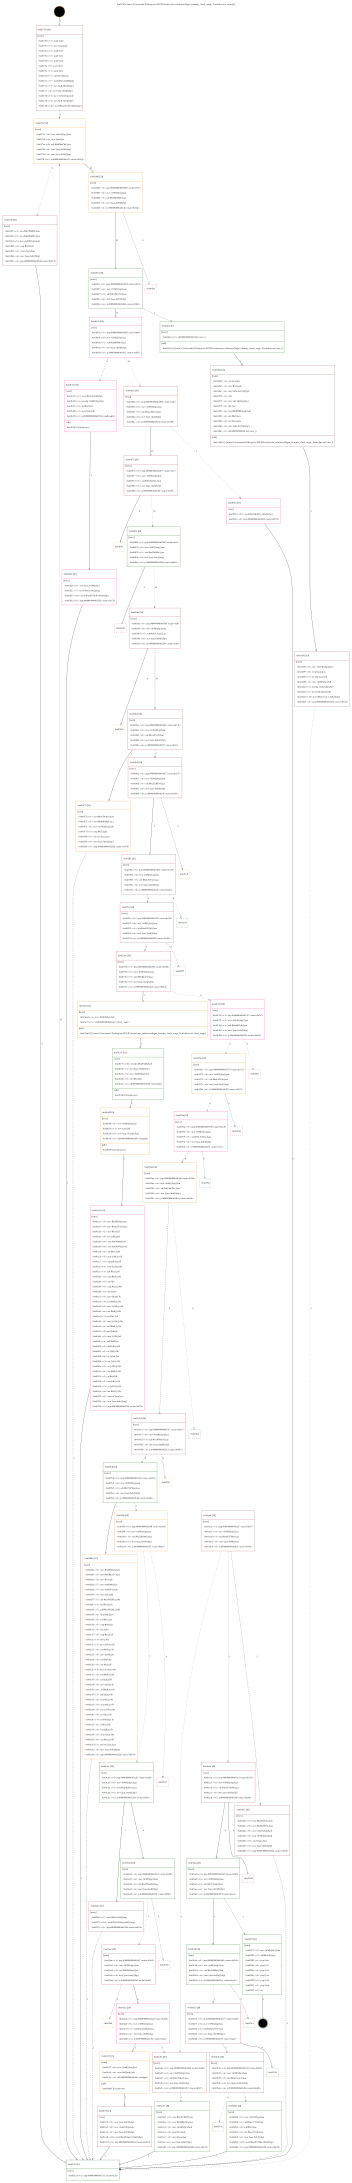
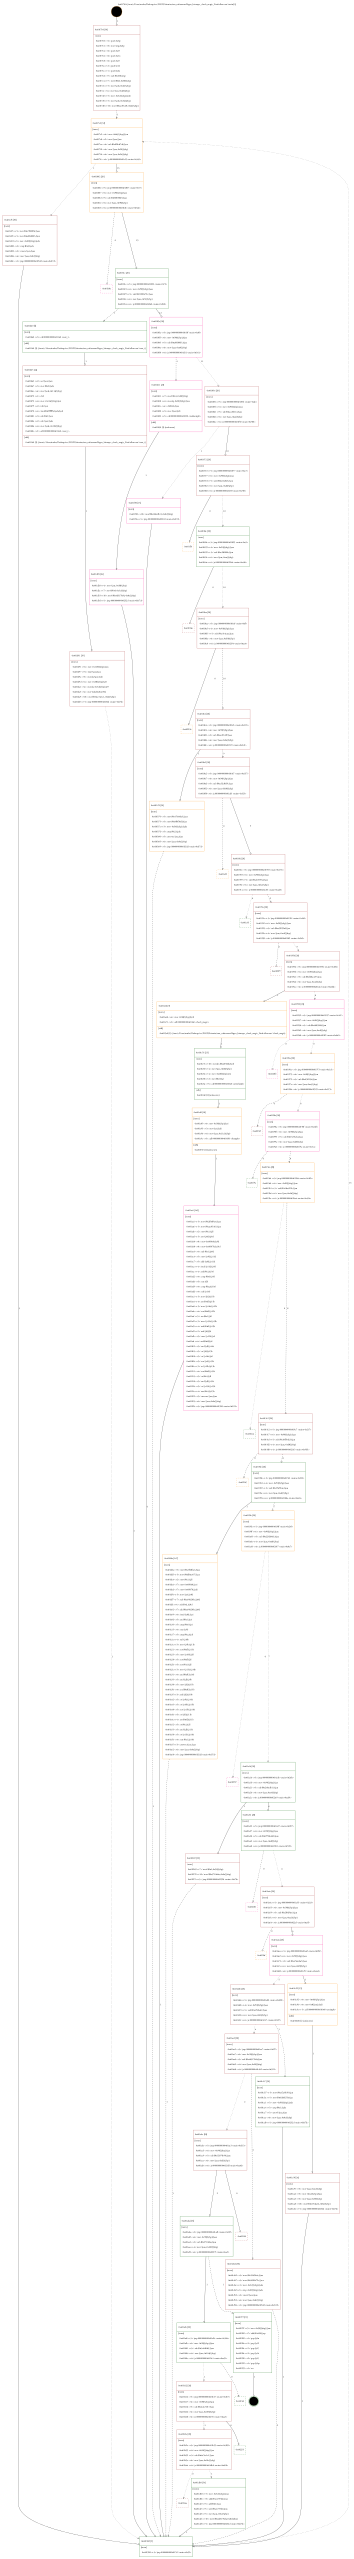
(180, 1799) -> (255, 2028)
